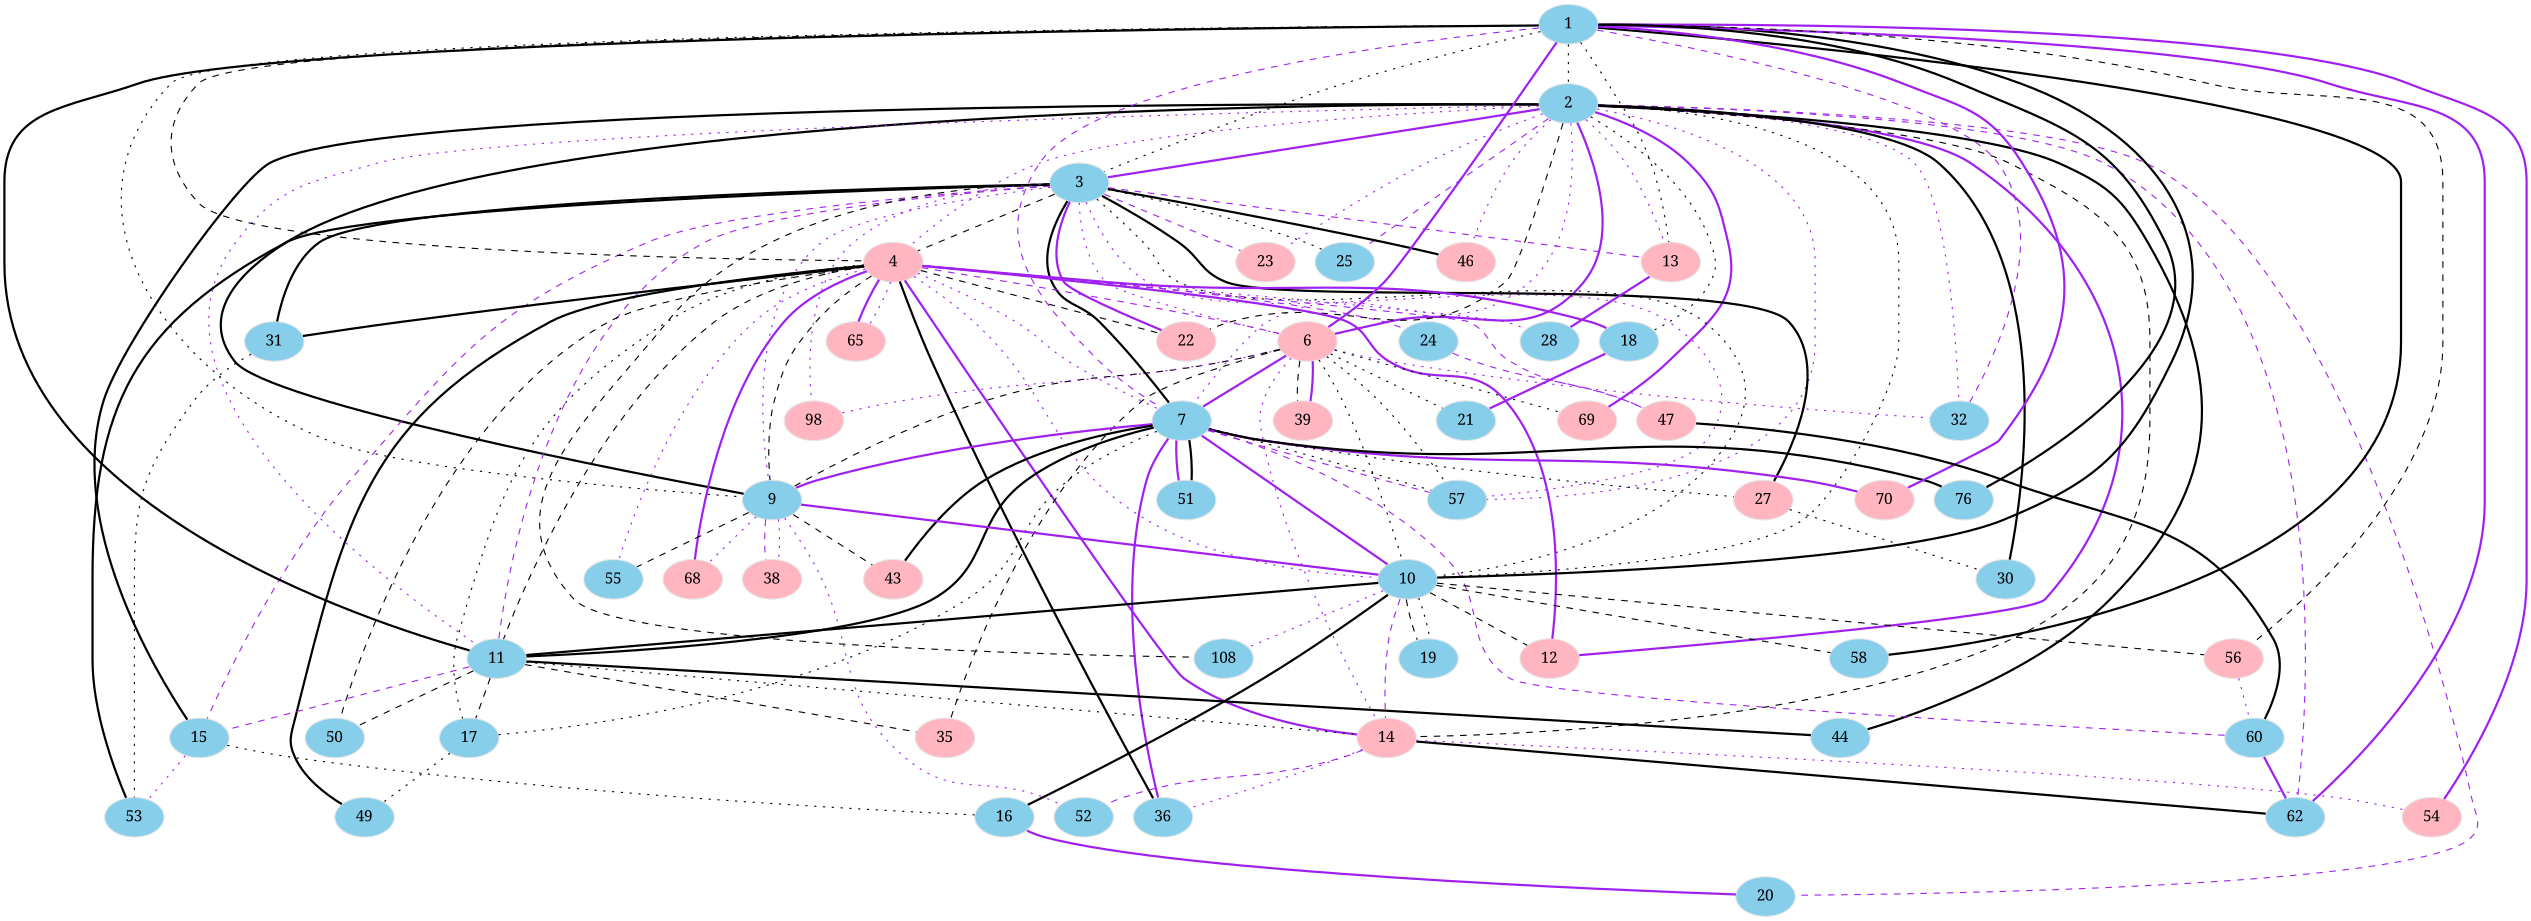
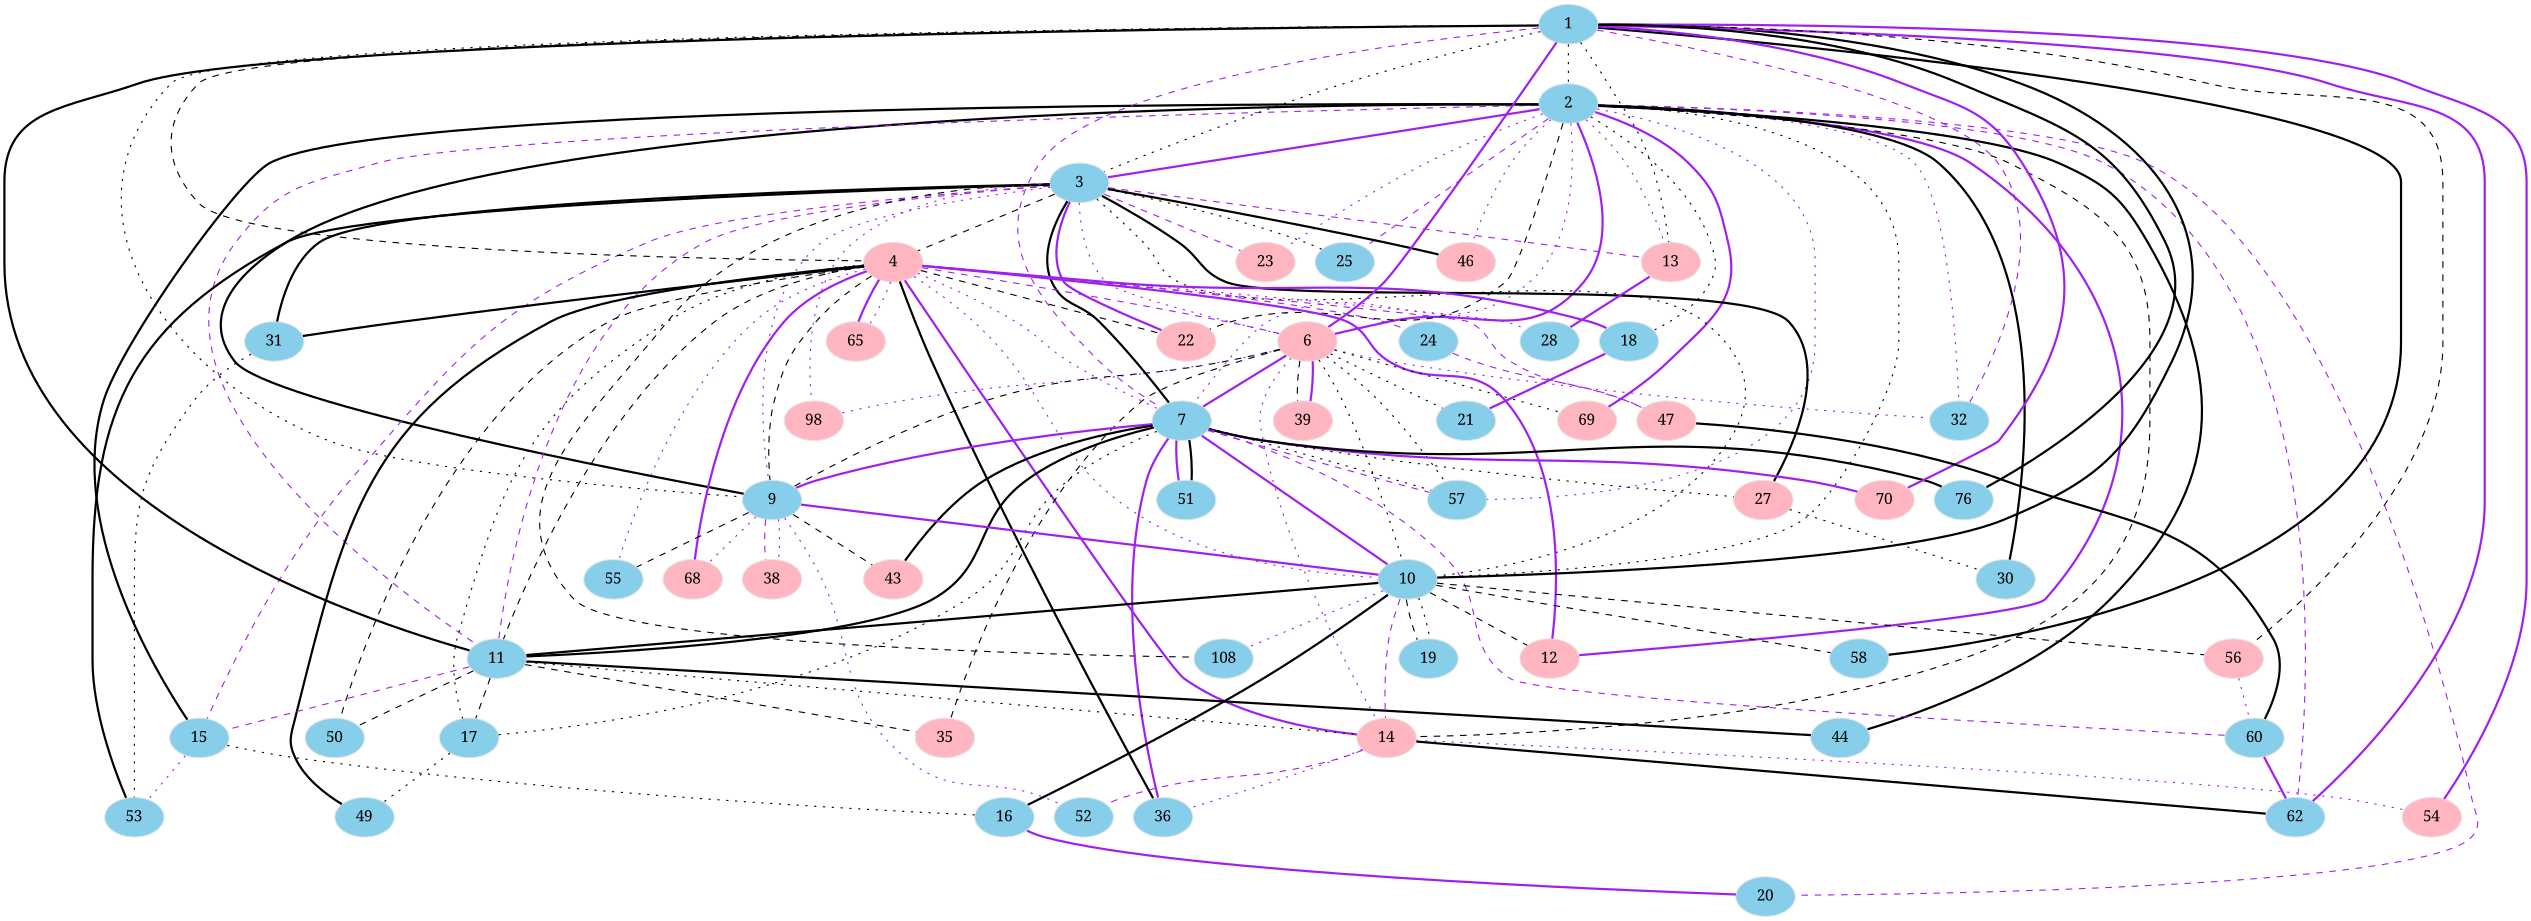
(1244, 128) -> none
(616, 139) -> (616, 139)
(1642, 311) -> none
